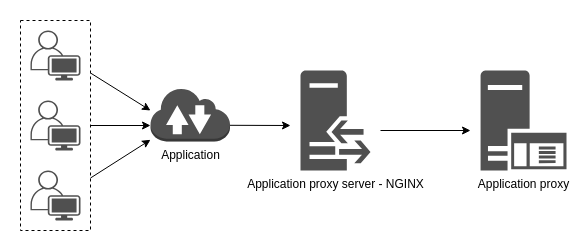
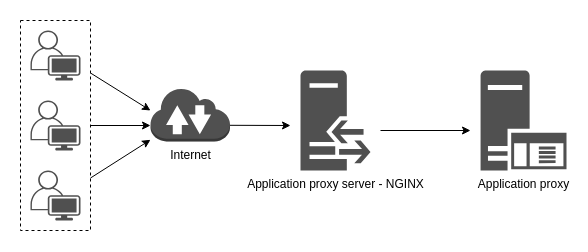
(191, 156) -> (191, 156)
